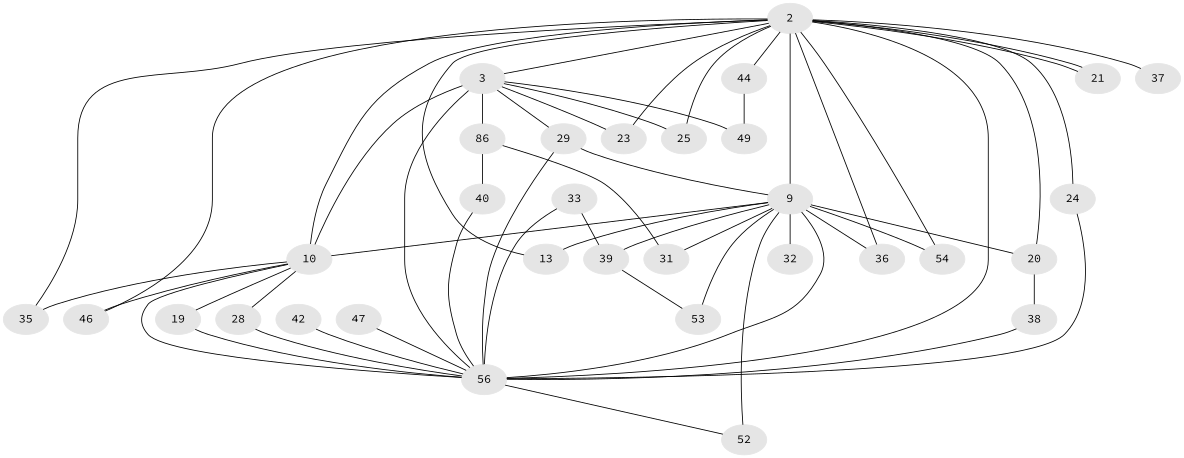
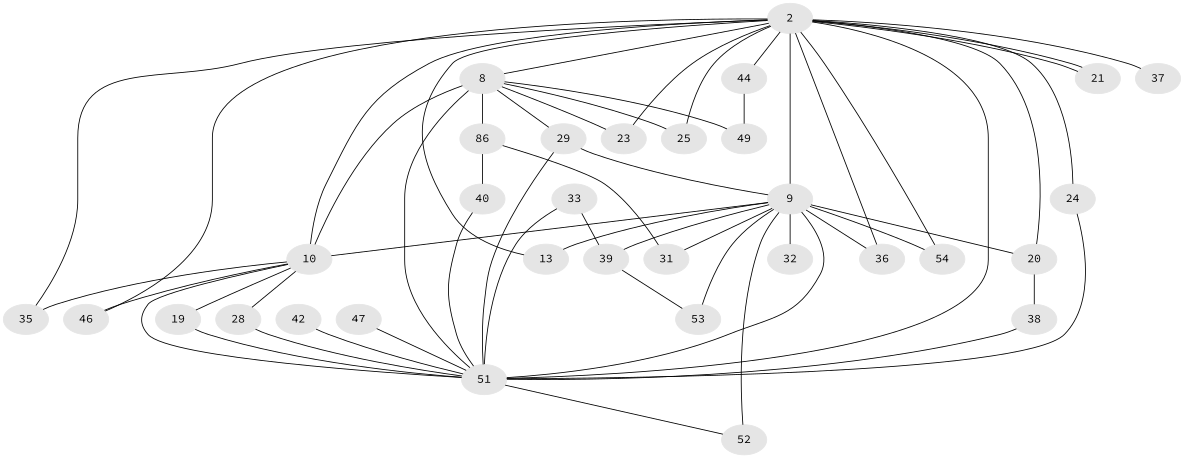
(482, 79) -> (482, 79)
(484, 380) -> (484, 380)
